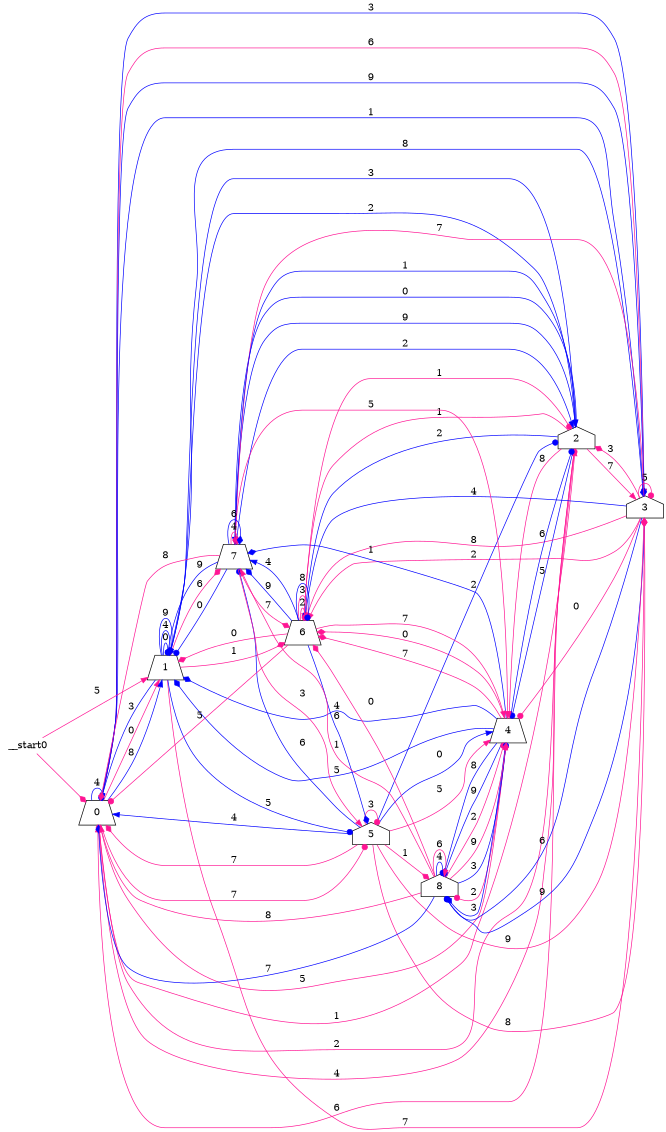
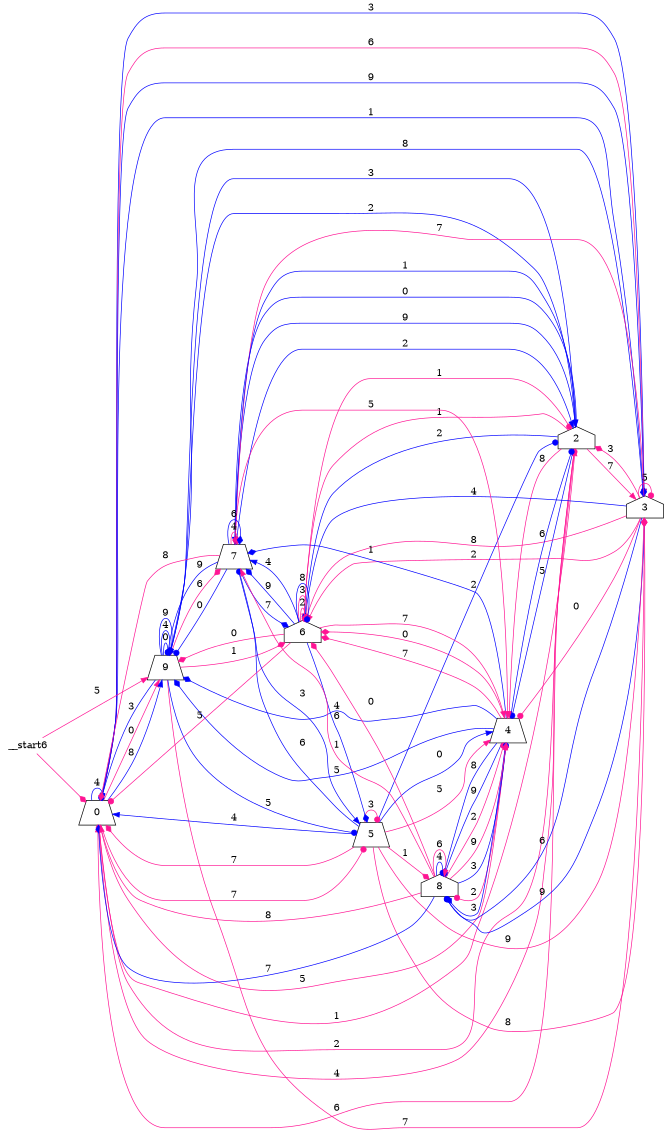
(266, 612) -> (266, 612)
(303, 633) -> (303, 633)
(166, 668) -> (166, 668)
(287, 701) -> (286, 700)
(28, 746) -> (28, 746)
(371, 835) -> (371, 835)
